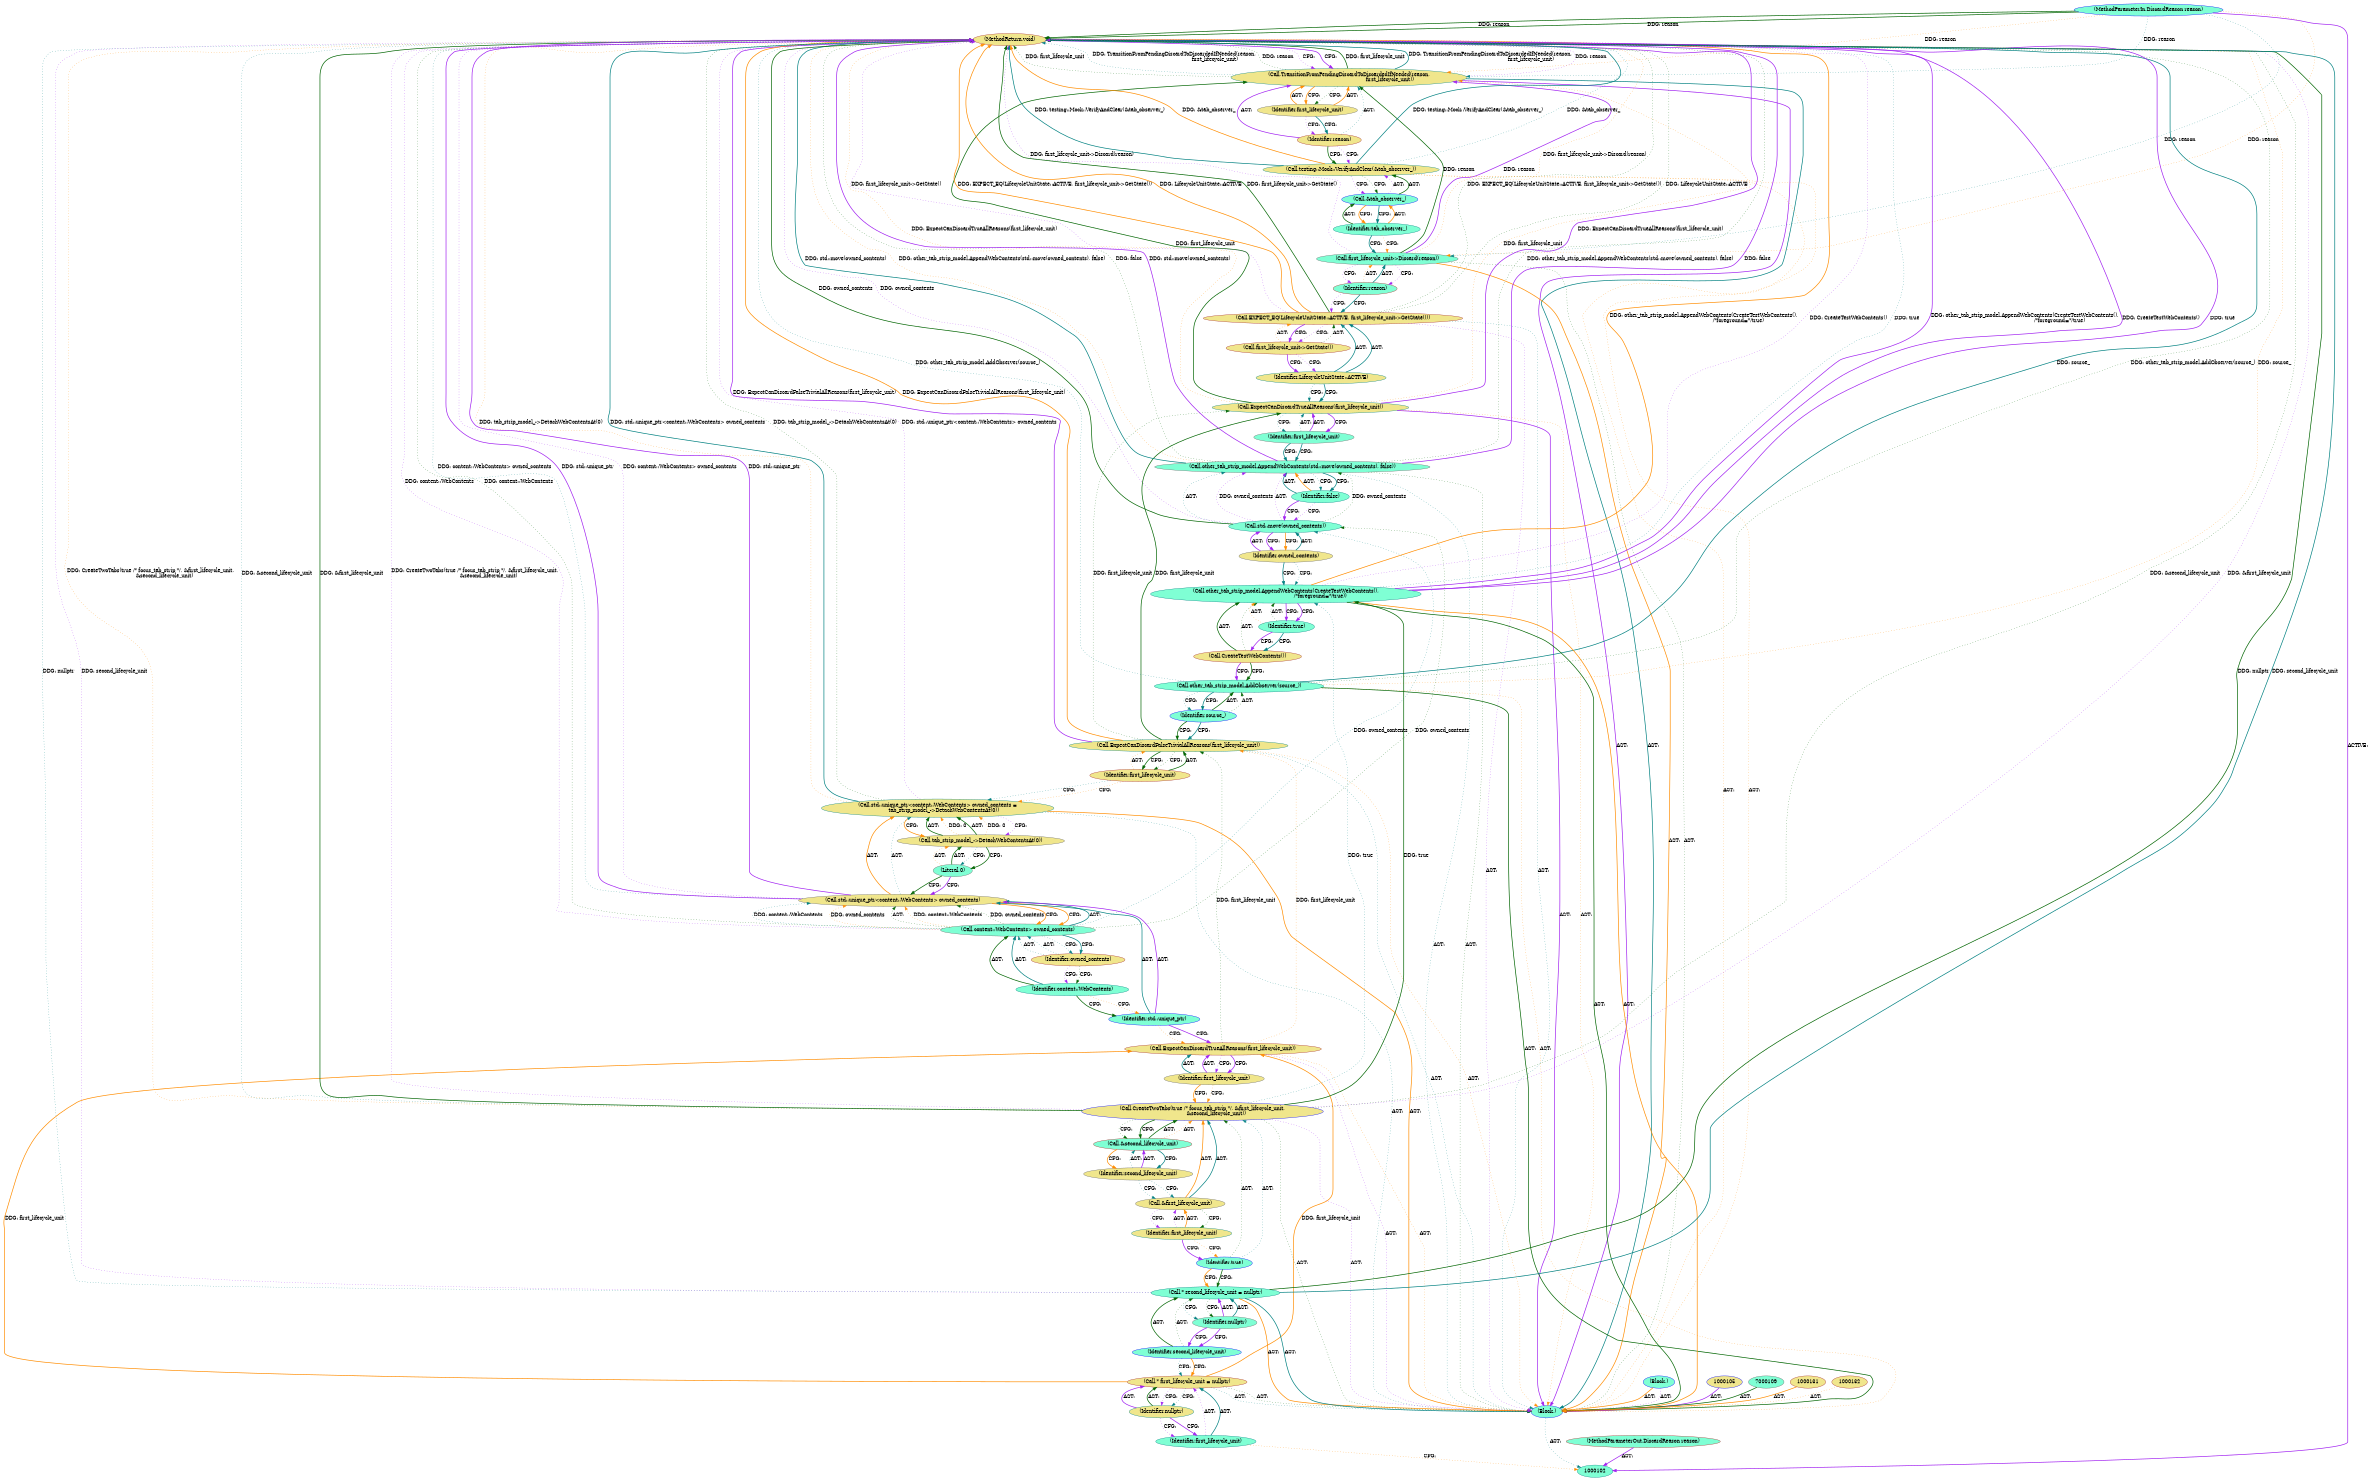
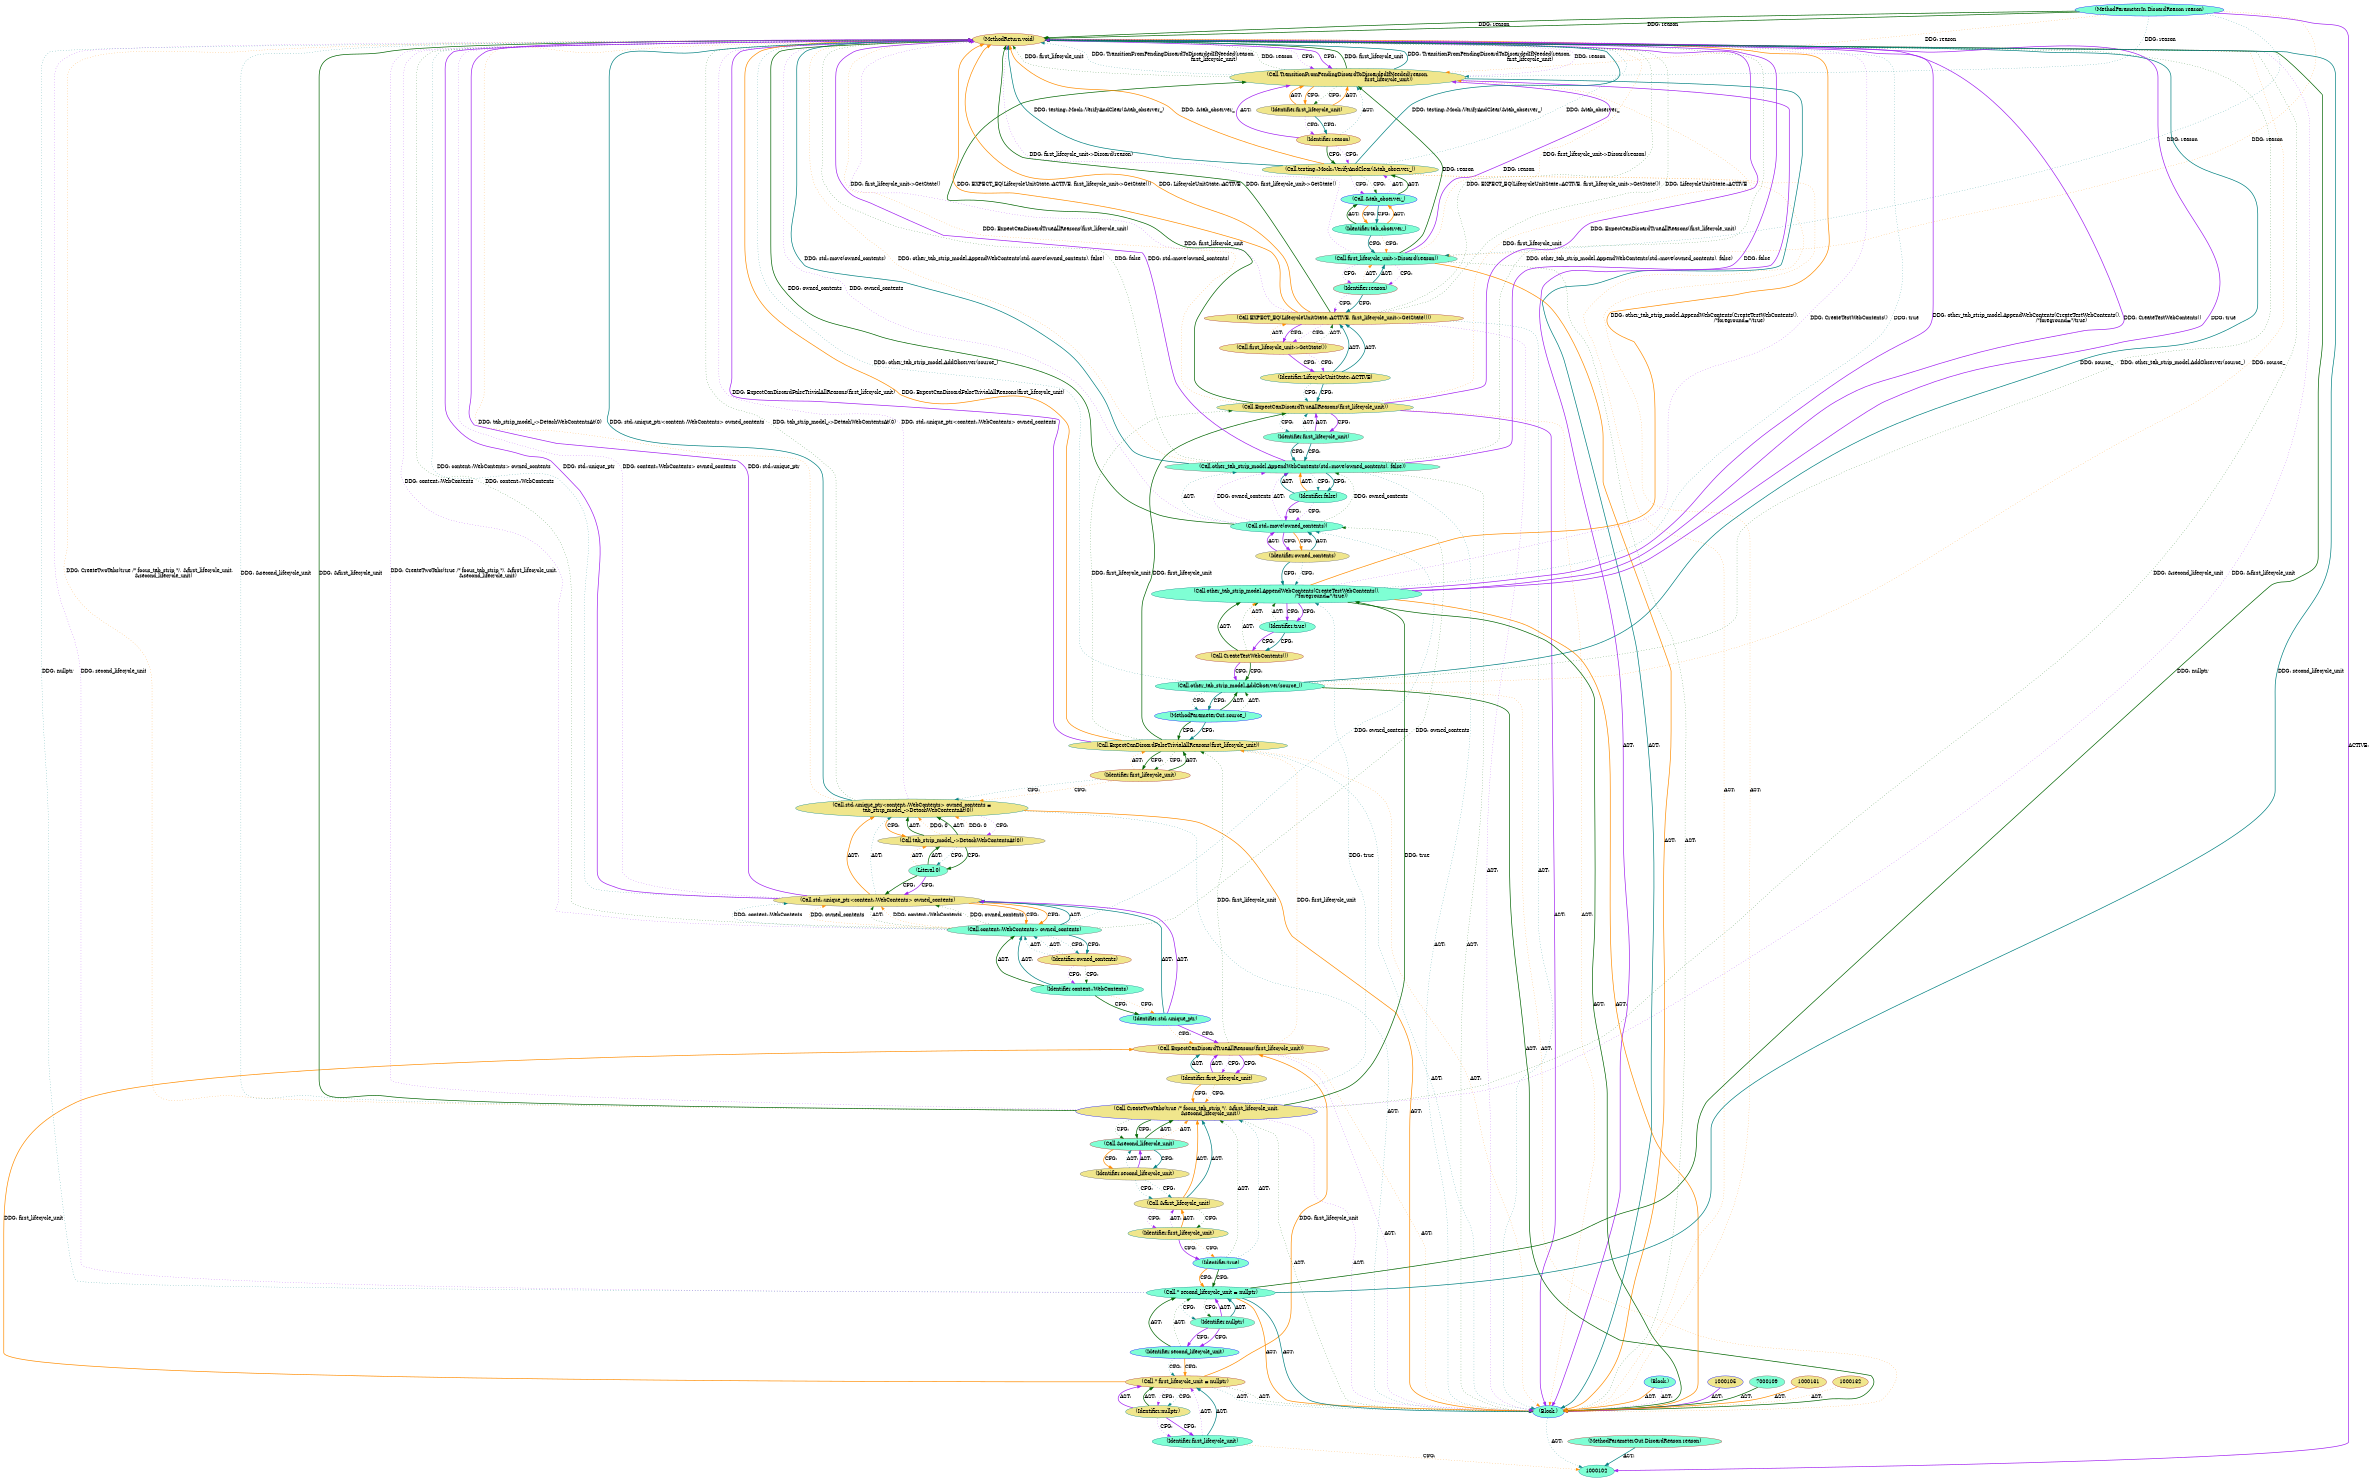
(1203, 716) -> (1208, 716)
(1620, 1456) -> (1622, 1456)
